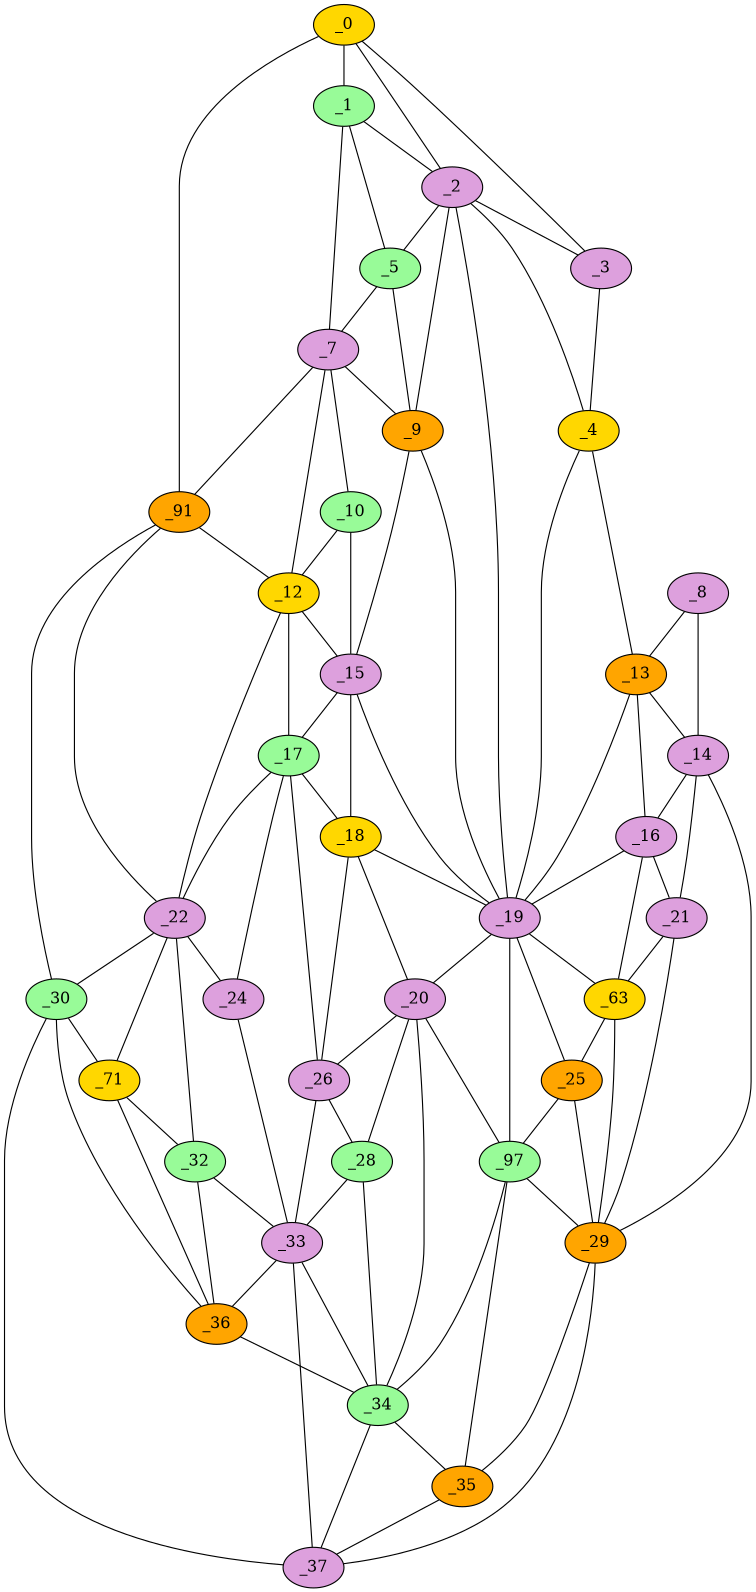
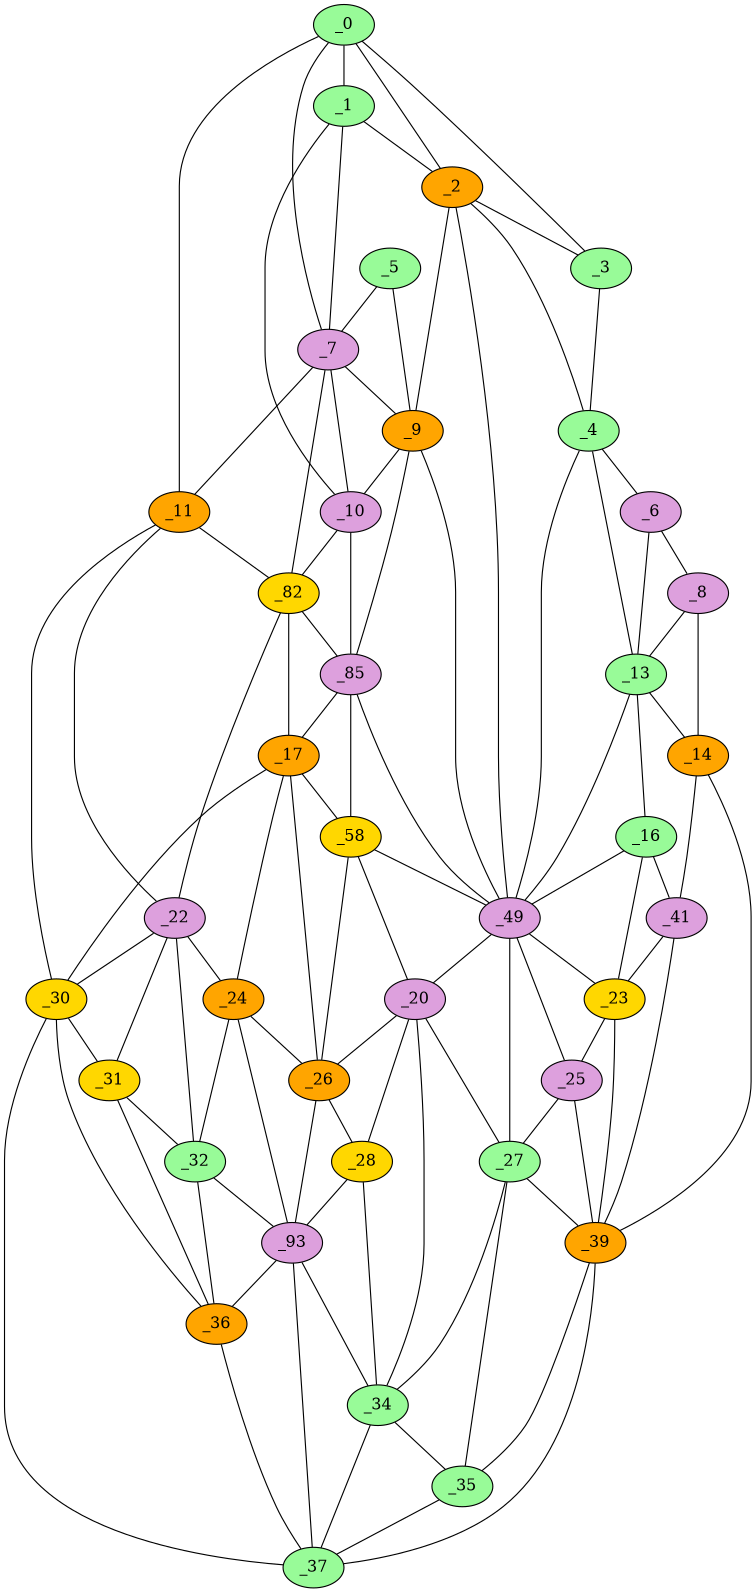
(344, 25) -> (344, 25)
(367, 187) -> (265, 311)
(452, 187) -> (452, 187)
none -> (294, 191)
(421, 228) -> none
(601, 268) -> (601, 268)
(589, 431) -> (589, 431)
none -> (382, 471)
(179, 512) -> (179, 512)
(351, 512) -> (351, 512)
none -> (651, 512)
(289, 593) -> (289, 593)
(351, 674) -> (351, 674)
(636, 674) -> (636, 674)
(289, 756) -> (289, 756)
(698, 756) -> (698, 756)
(672, 796) -> none
(220, 831) -> (155, 863)
(351, 837) -> (351, 837)
(646, 837) -> (646, 837)
(510, 918) -> (510, 918)
(677, 918) -> (677, 918)
(56, 999) -> (56, 999)
(233, 999) -> (233, 999)
(615, 999) -> (615, 999)
none -> (276, 1040)
(109, 1080) -> (109, 1080)
none -> (214, 1080)
(319, 1080) -> (319, 1080)
(572, 1080) -> (572, 1080)
(362, 1162) -> (362, 1162)
(510, 1162) -> (510, 1162)
(292, 1243) -> (292, 1243)
(595, 1243) -> (595, 1243)
(291, 1362) -> (253, 1450)
(462, 1486) -> (462, 1486)
(314, 1568) -> (314, 1568)
